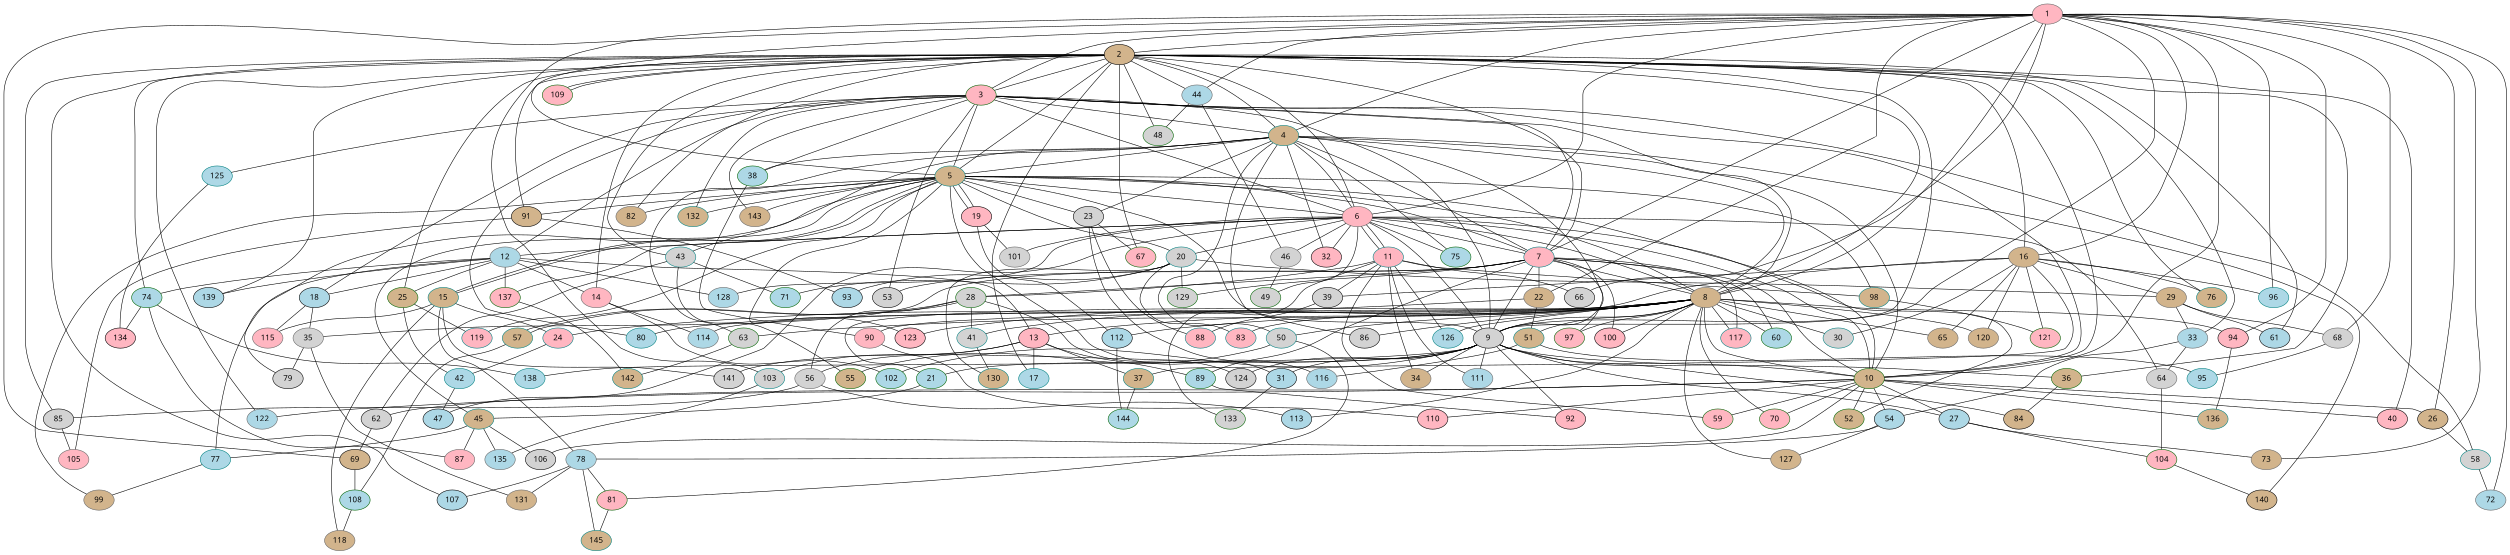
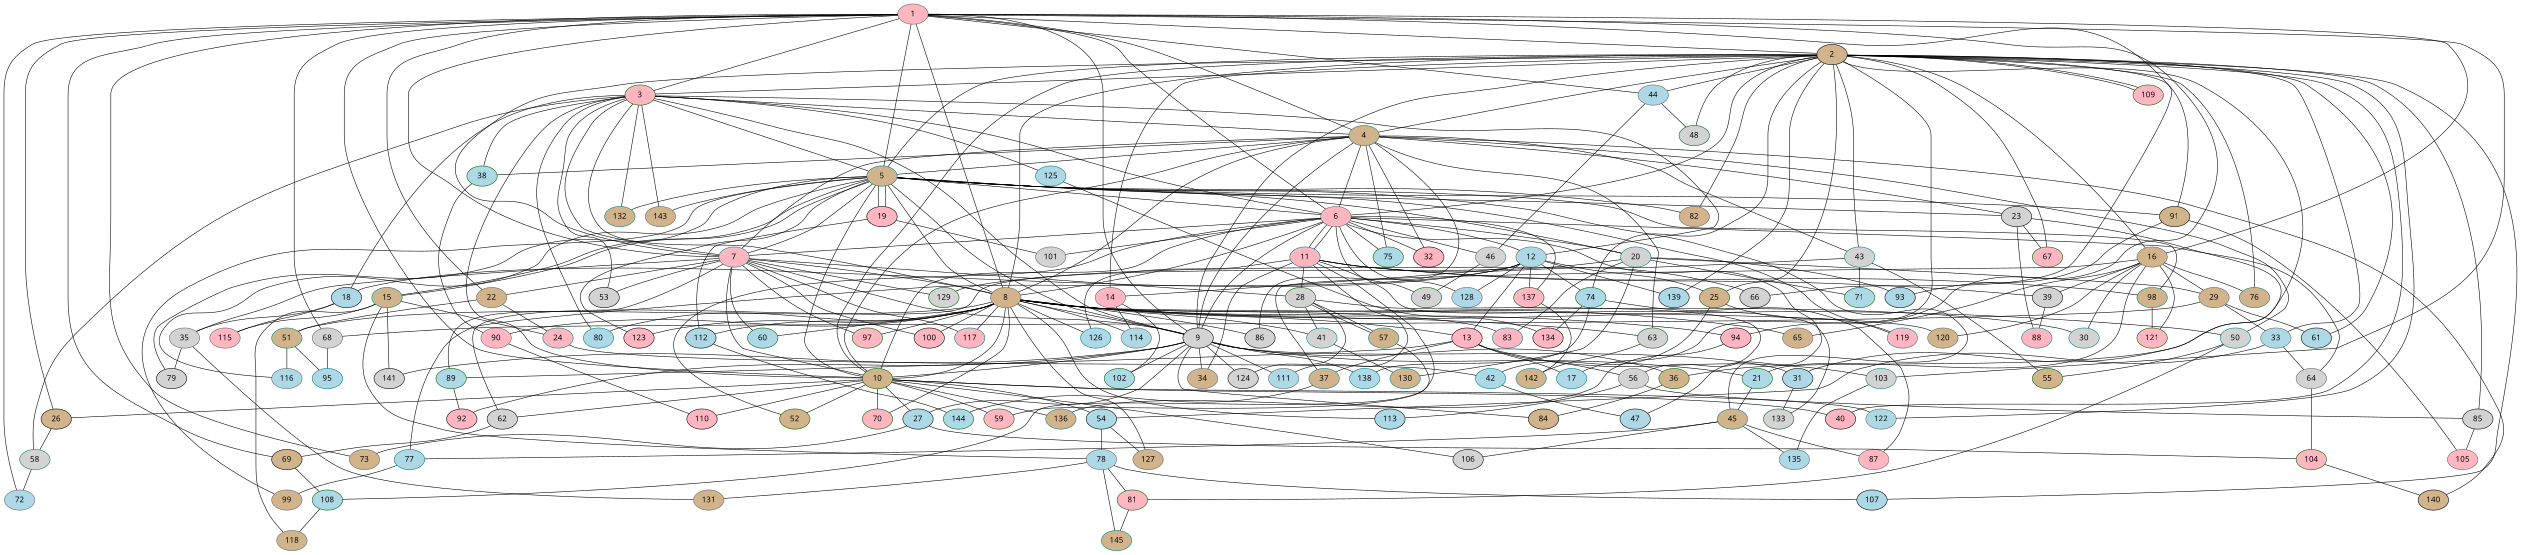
(2274, 298) -> none
